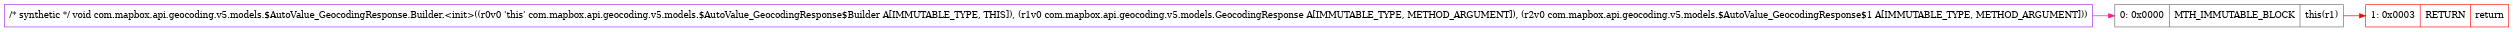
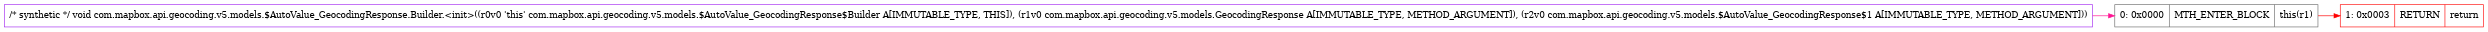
(2235, 15) -> (2222, 15)
